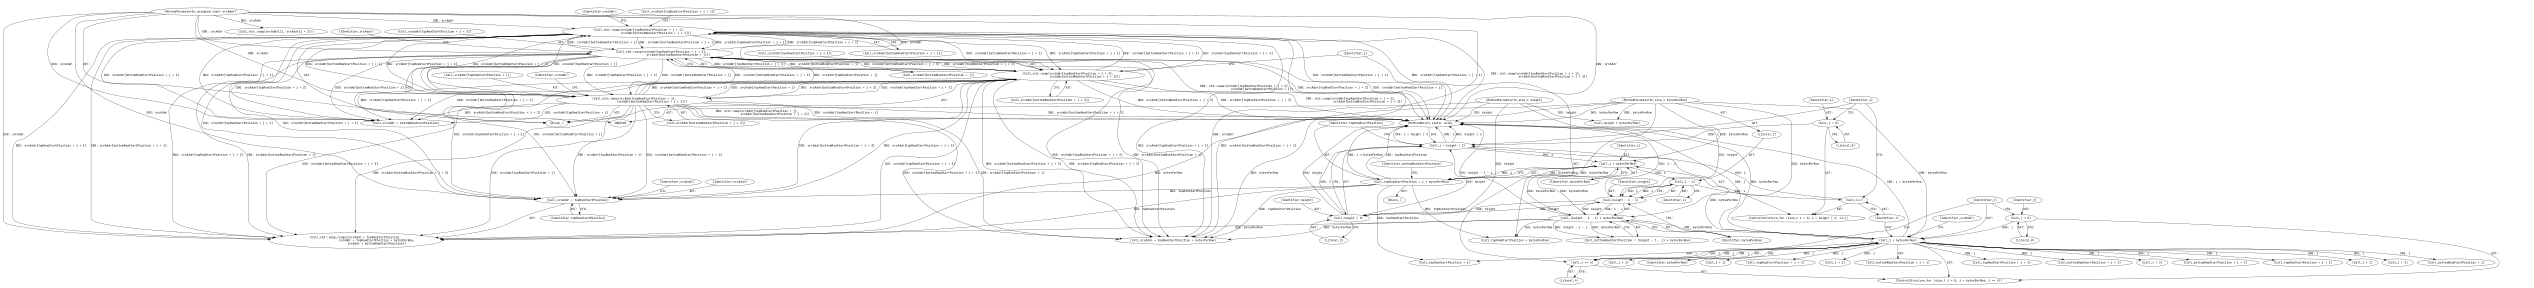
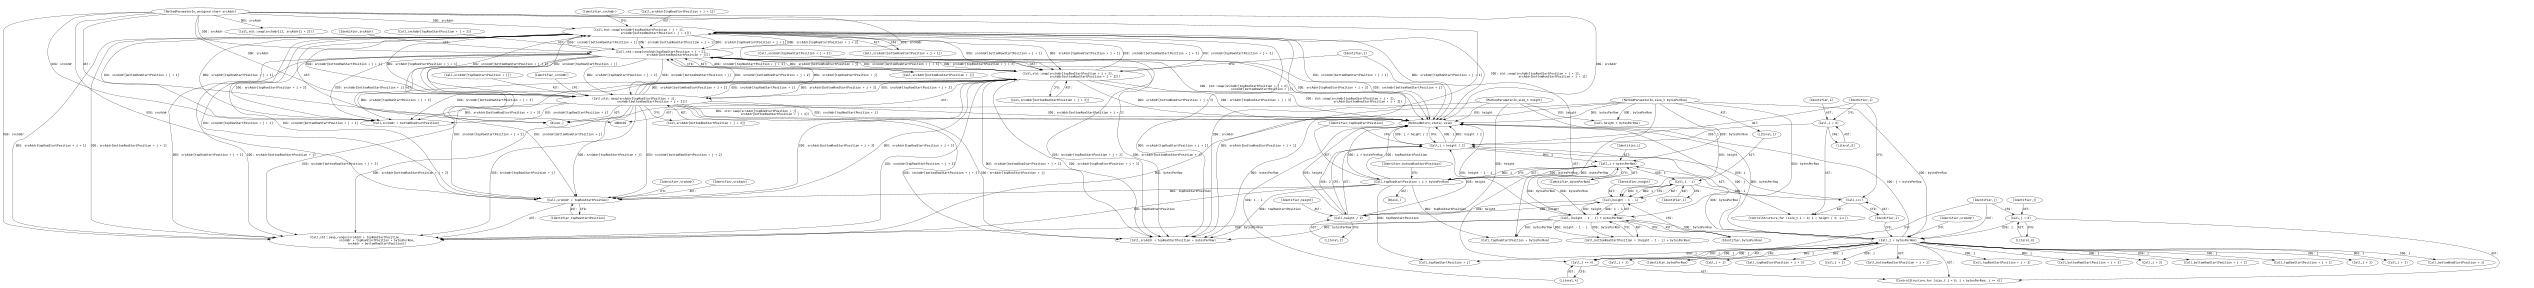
(1606, 132) -> (1295, 249)
